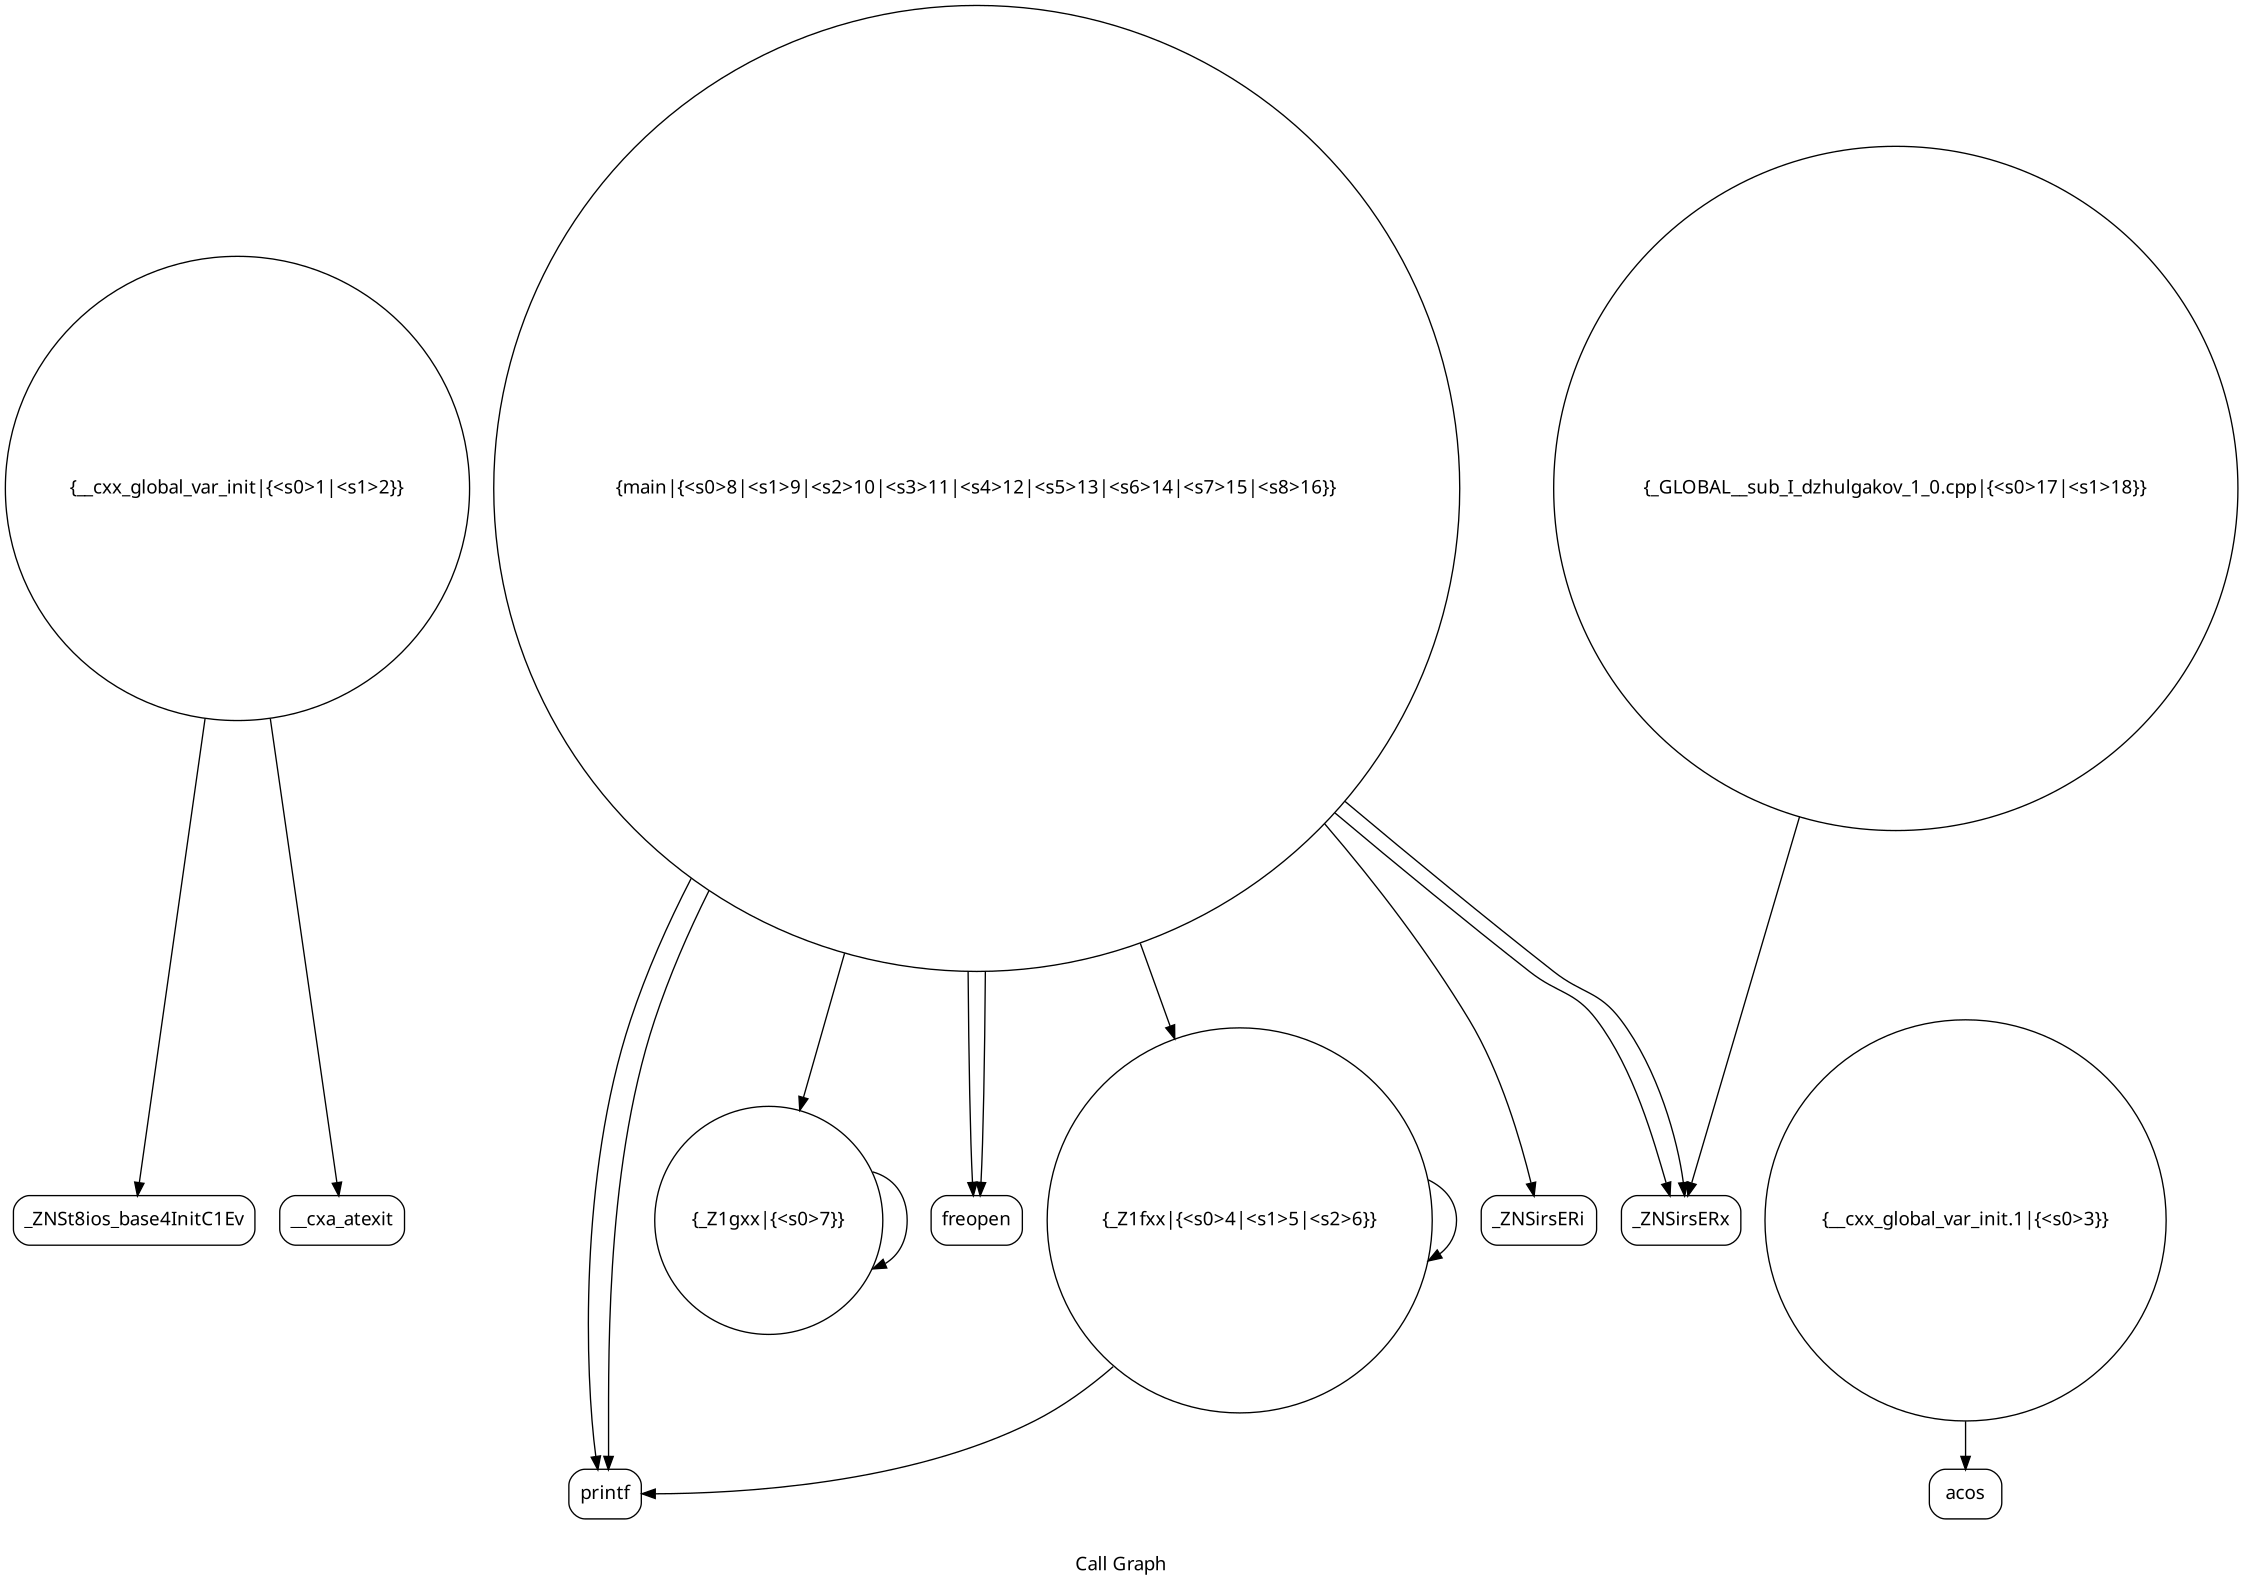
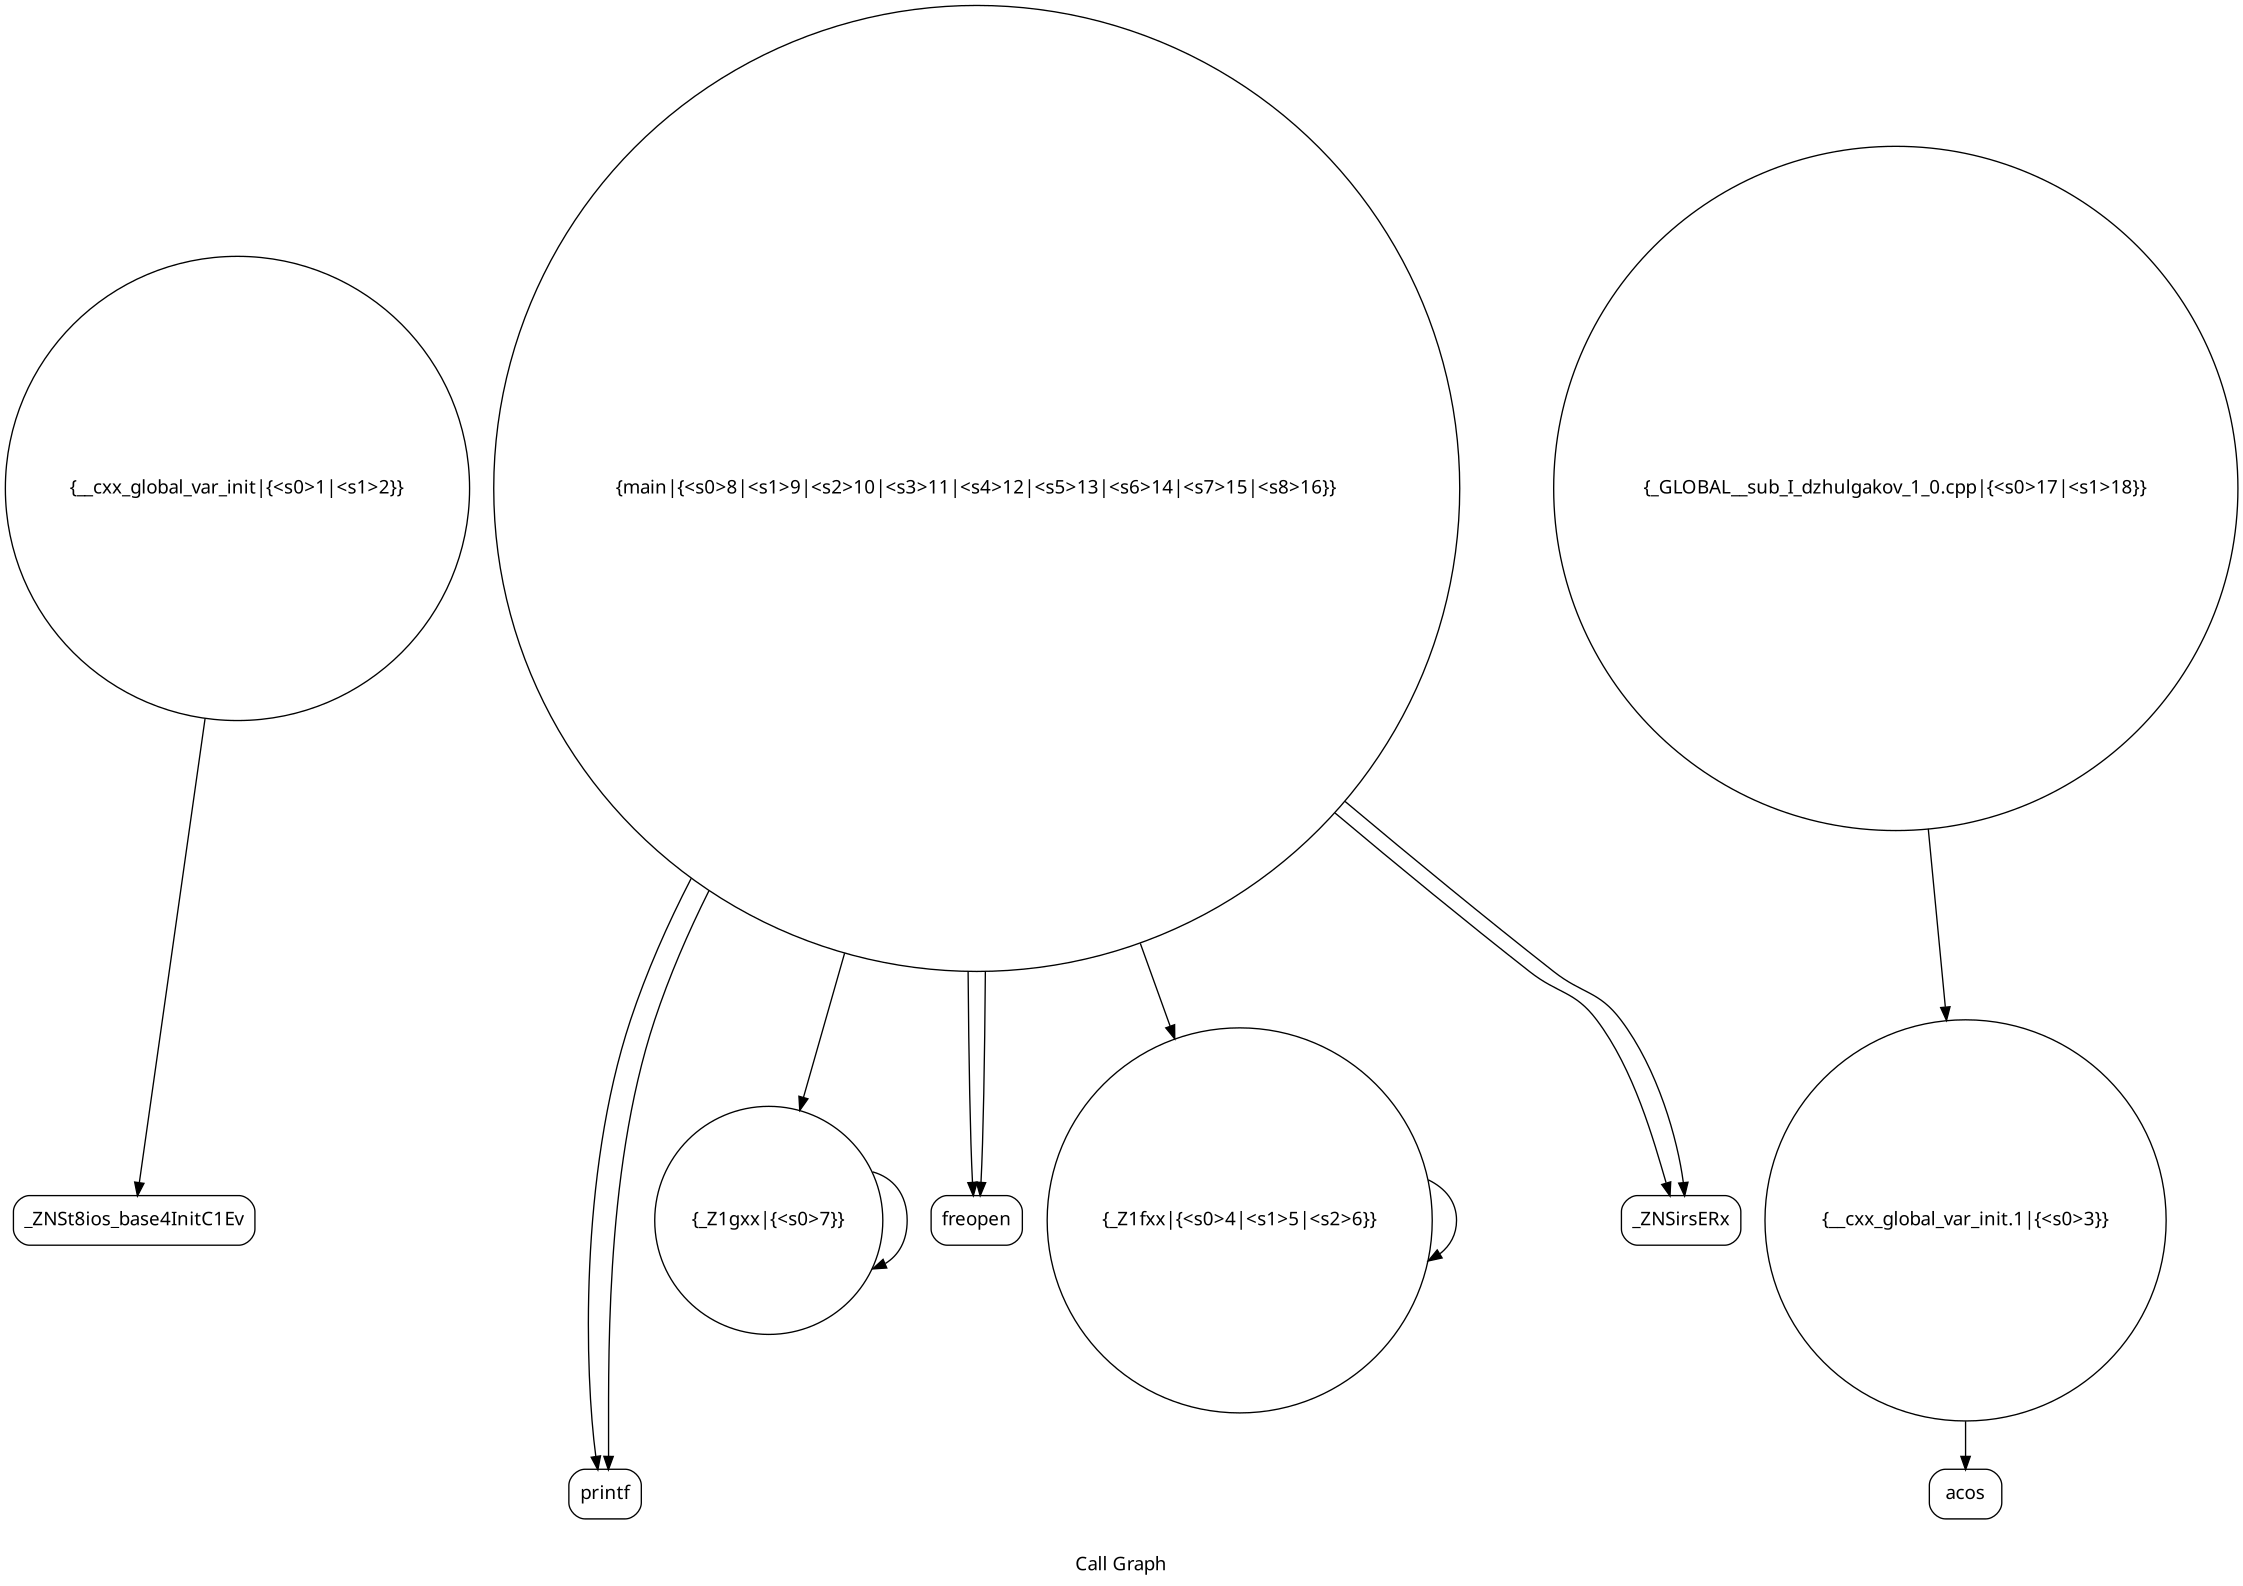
(1746, 1000) -> (1937, 918)
(342, 1220) -> none
(1539, 1220) -> none
(896, 1468) -> none
